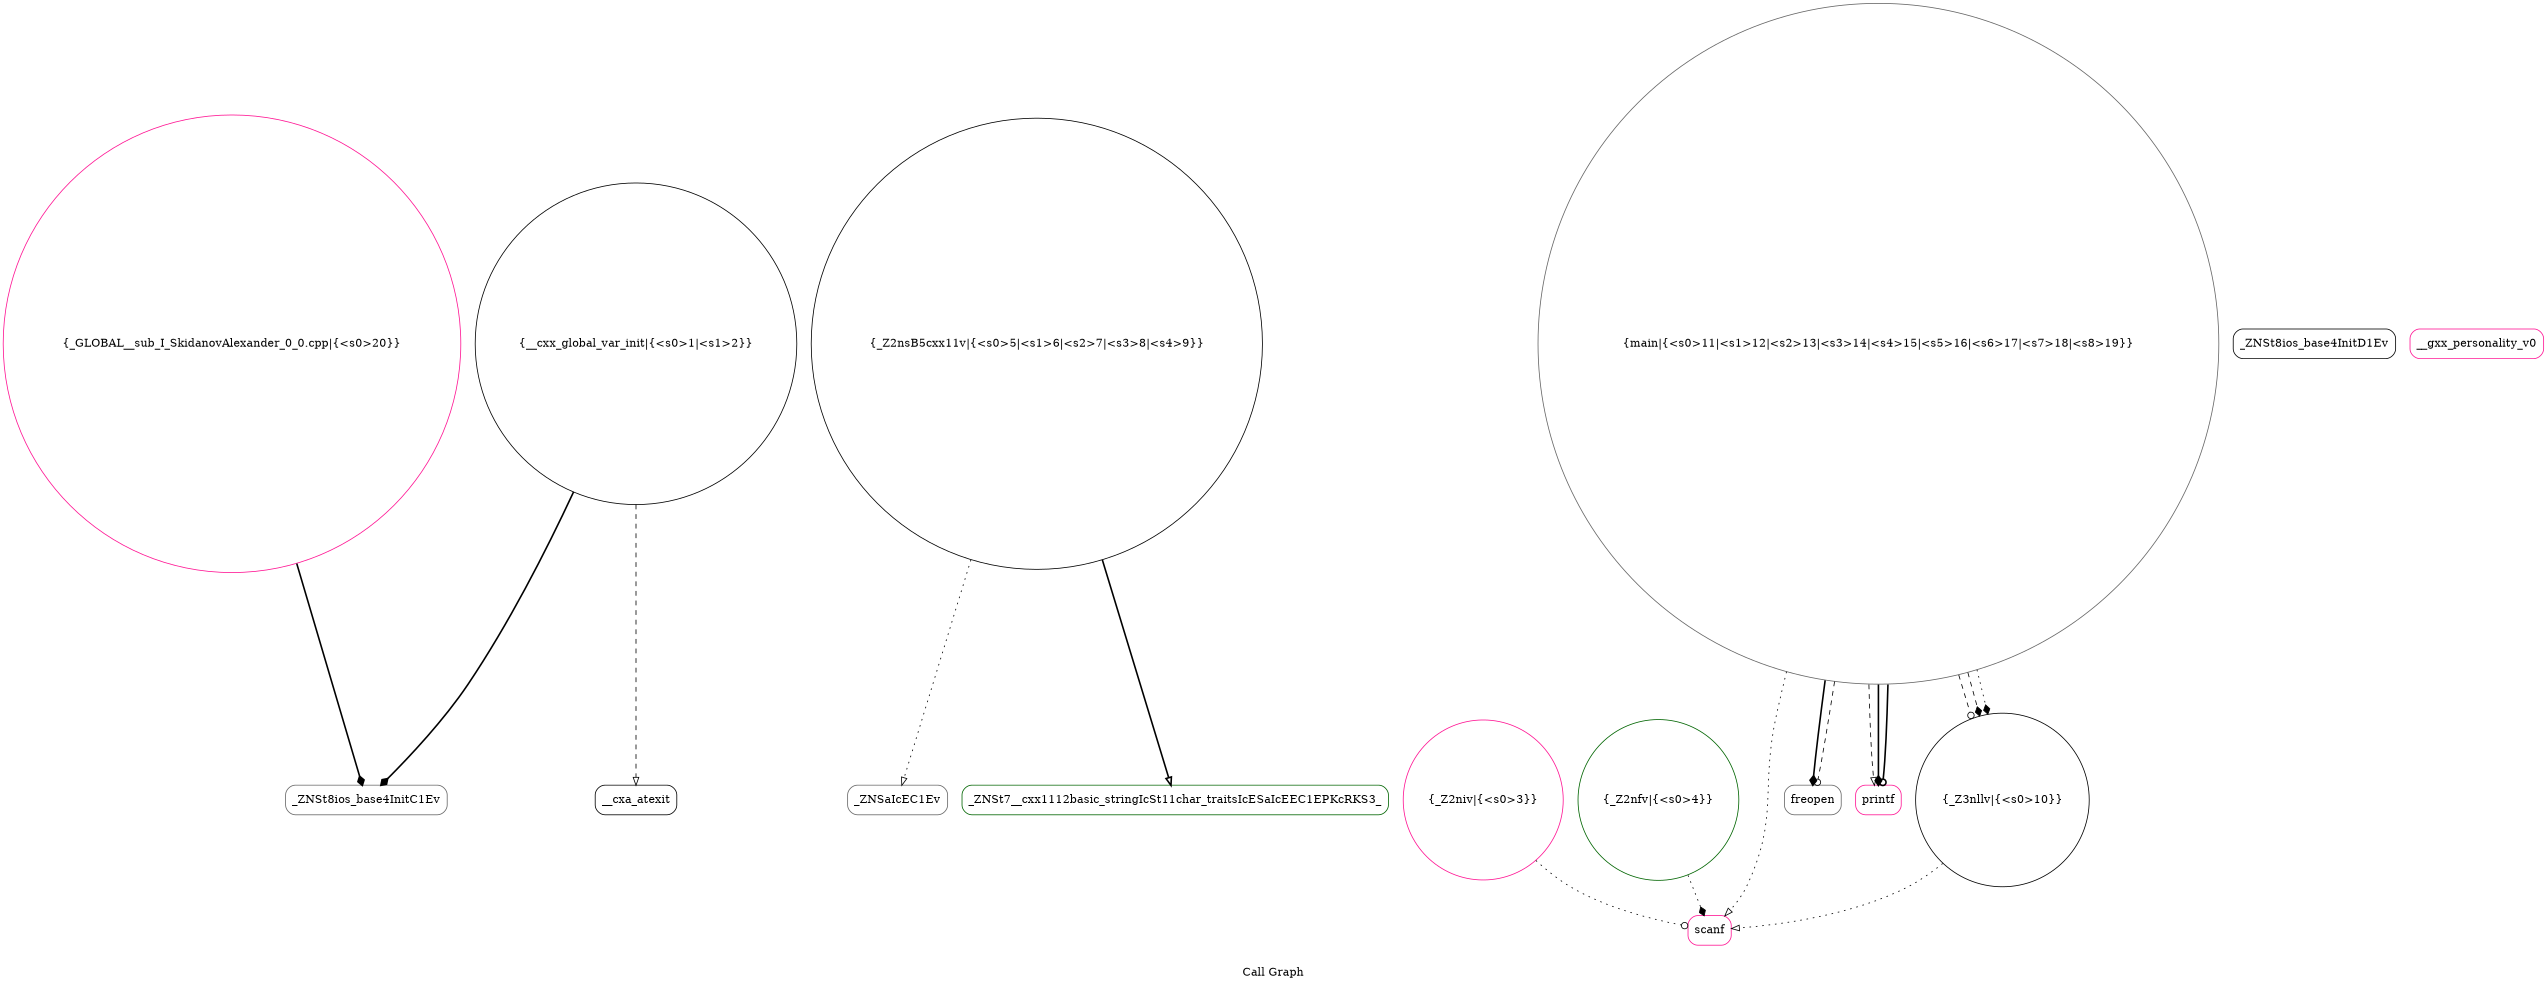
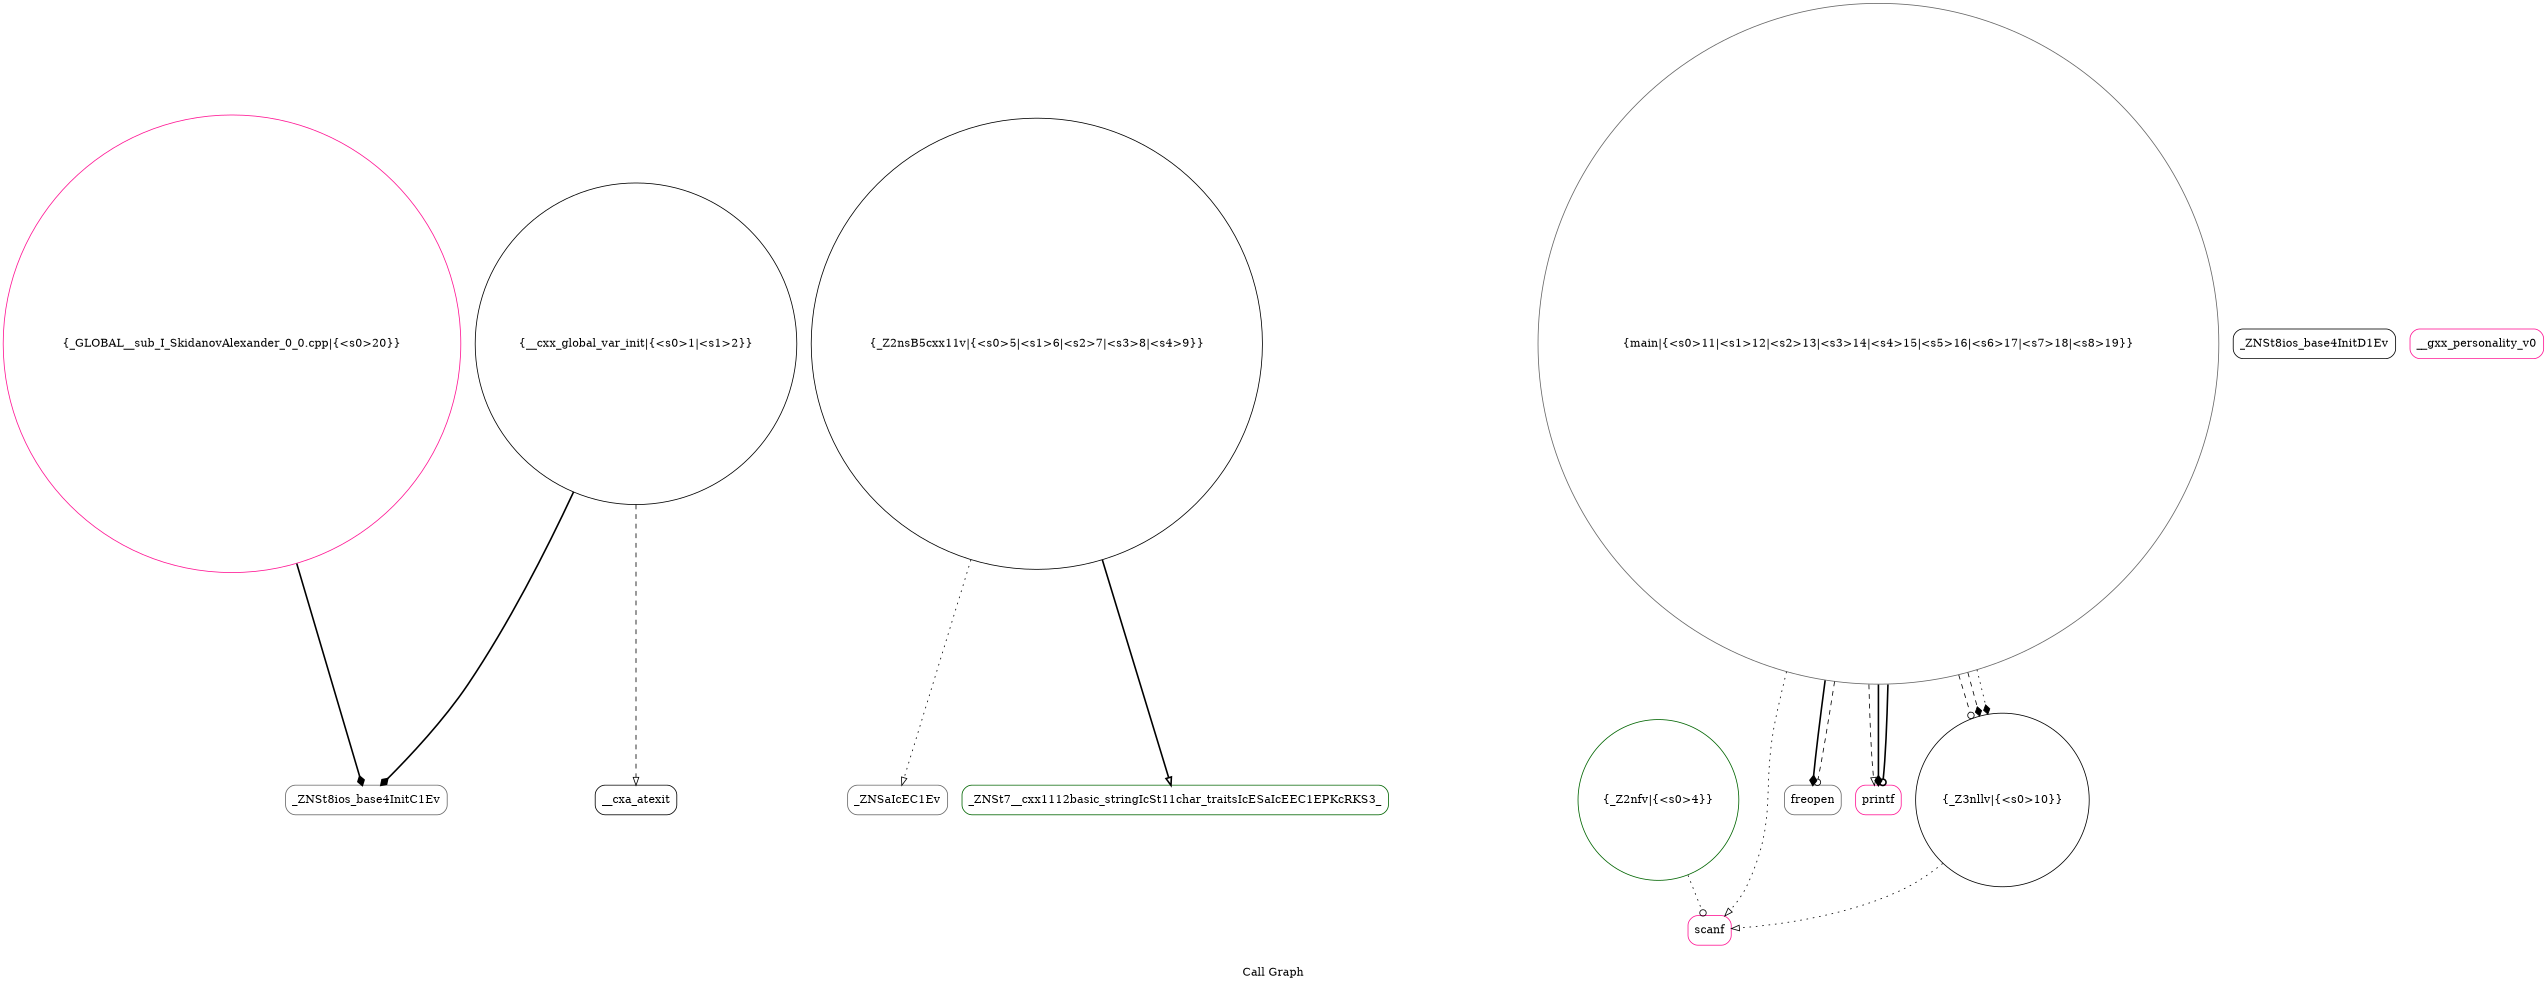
(1483, 800) -> none
(1695, 893) -> (1695, 893)
